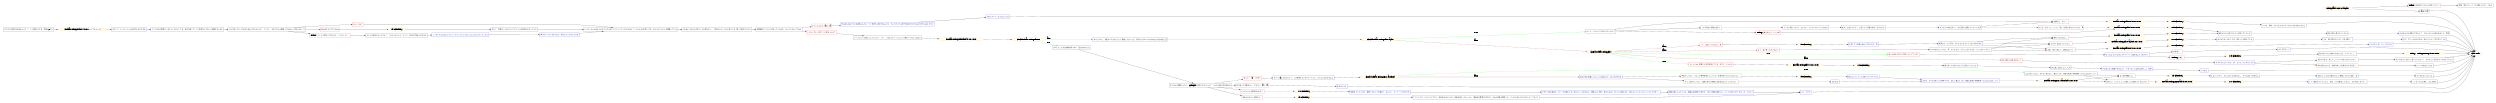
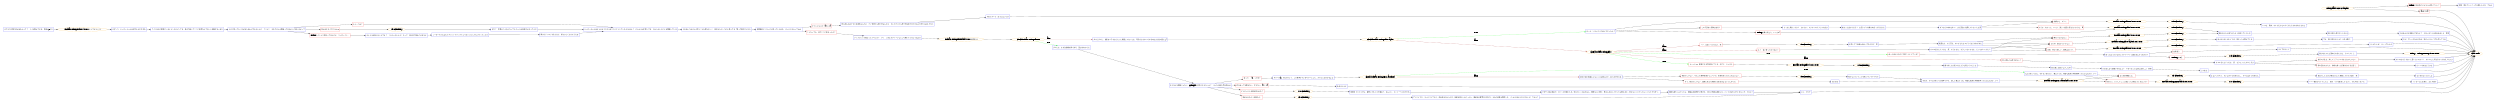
(961, 39) -> (961, 39)
